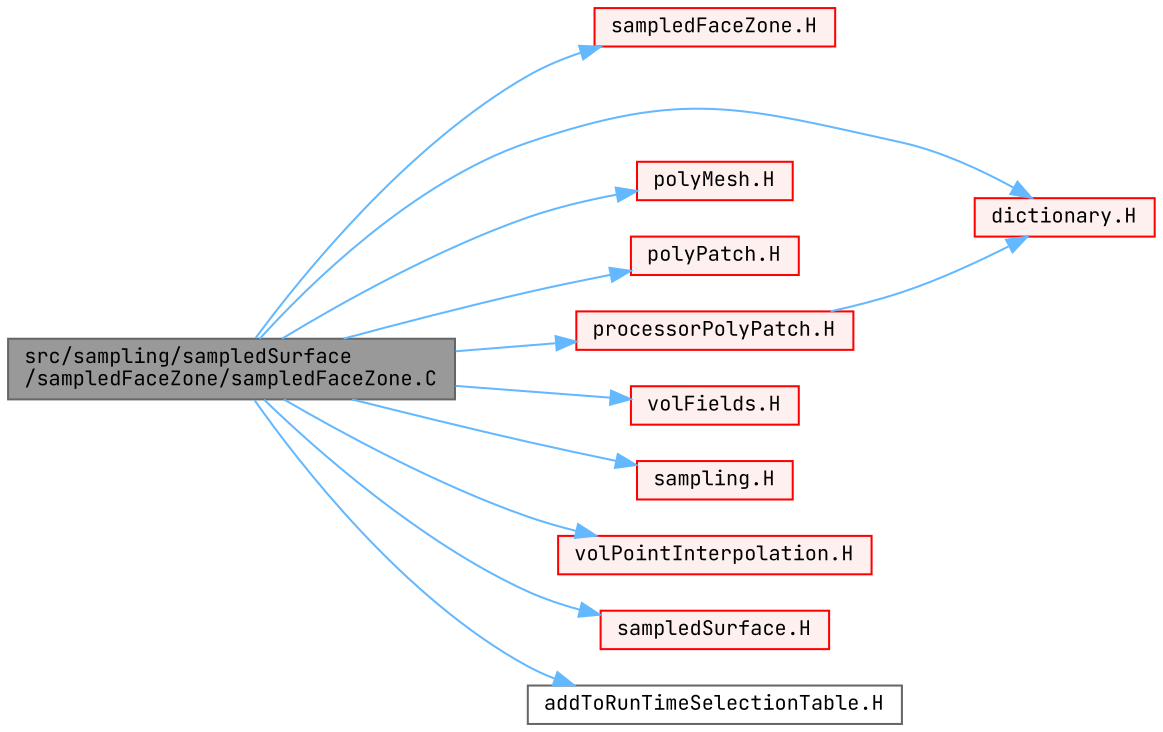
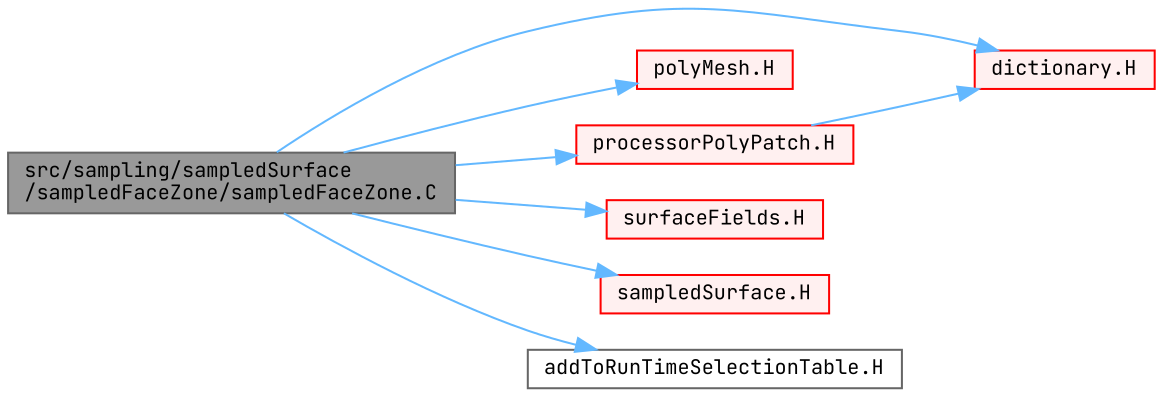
(715, 27) -> none
(715, 256) -> none
(715, 405) -> none
(715, 480) -> (715, 219)
(715, 555) -> none
